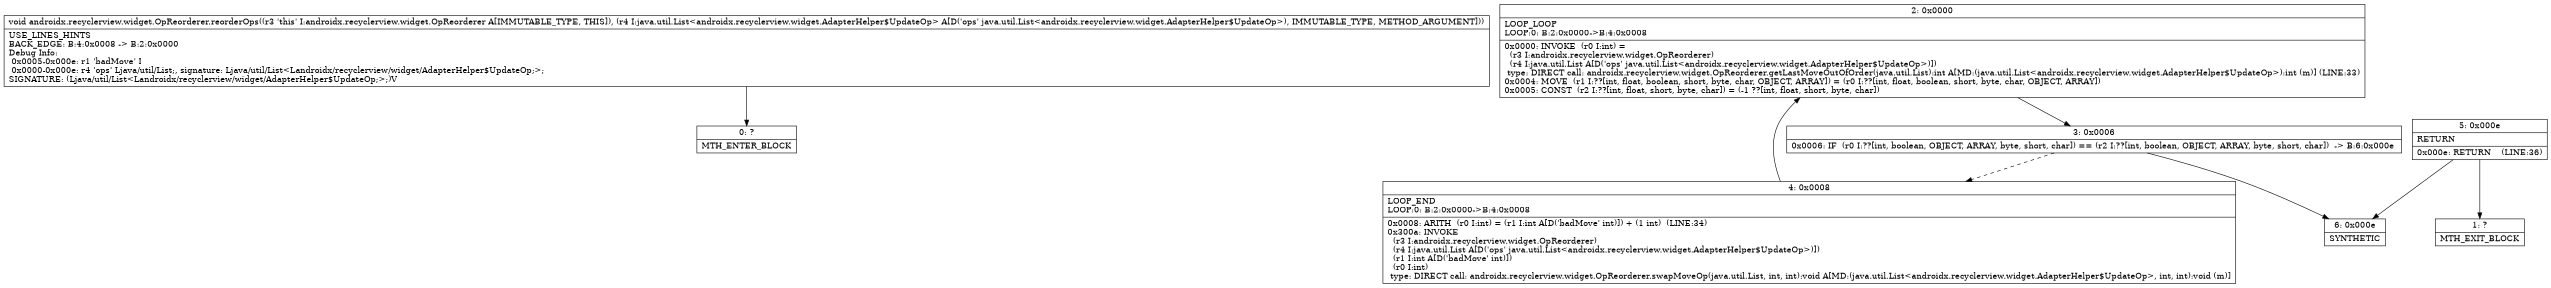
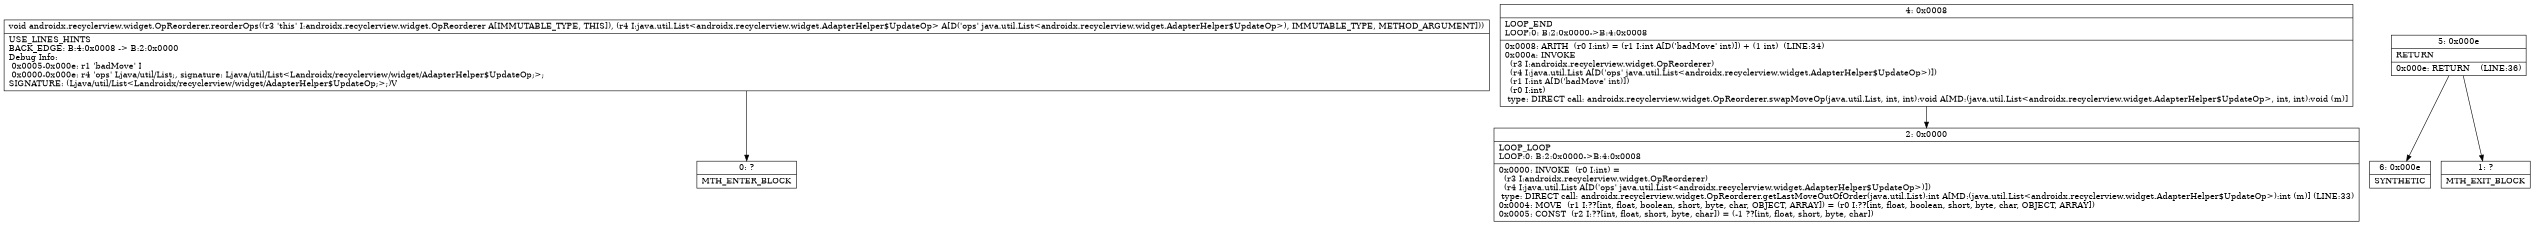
(2094, 139) -> none
(1426, 232) -> (1543, 55)
